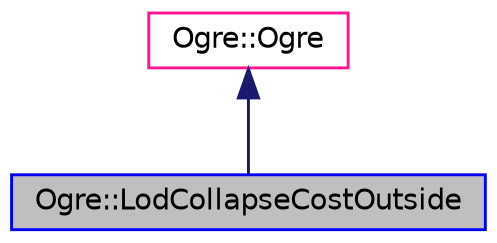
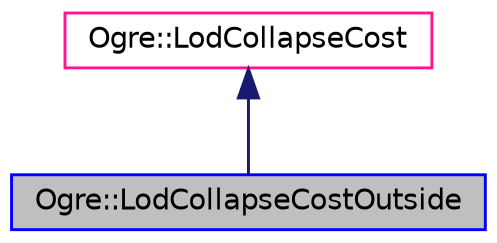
(248, 40) -> (248, 40)
